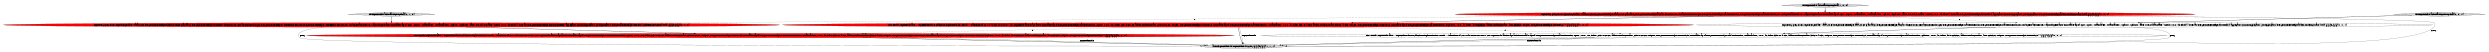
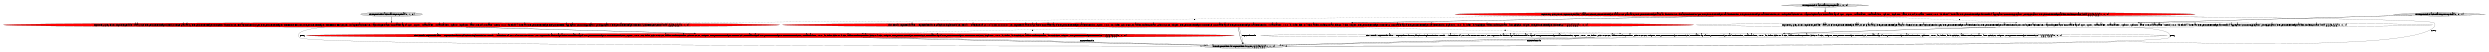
(392, 14) -> (392, 14)
